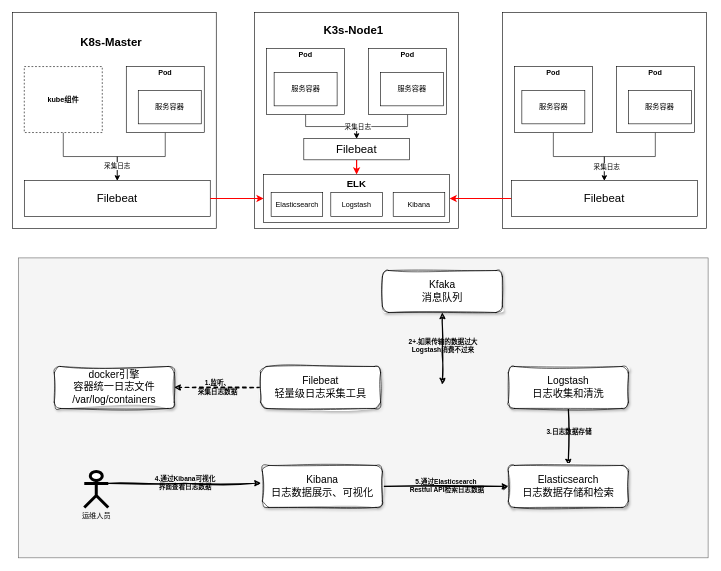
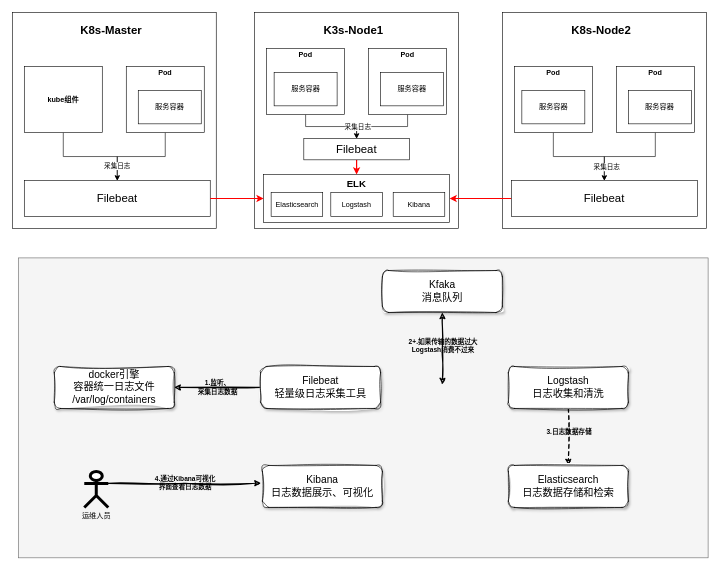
none -> (602, 30)
(111, 42) -> (111, 30)
(63, 99) -> (63, 99)
(218, 387) -> (218, 387)
(569, 435) -> (569, 435)
(444, 486) -> none
